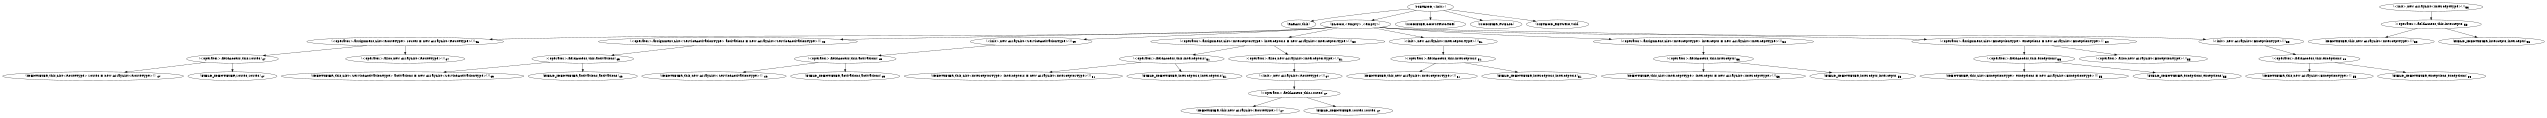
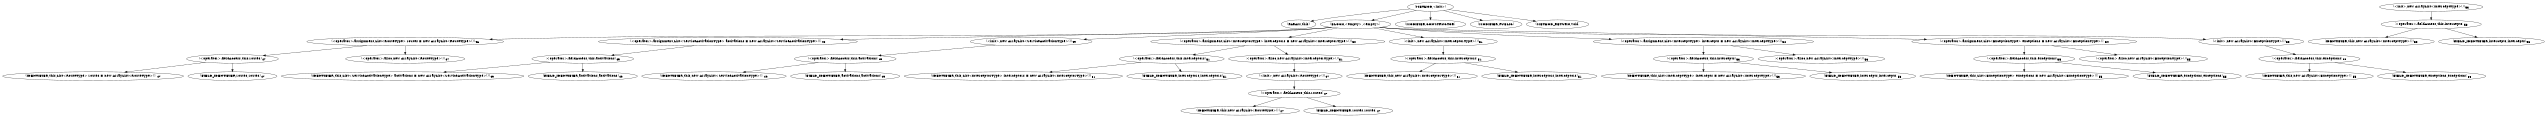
none -> (1821, 59)
